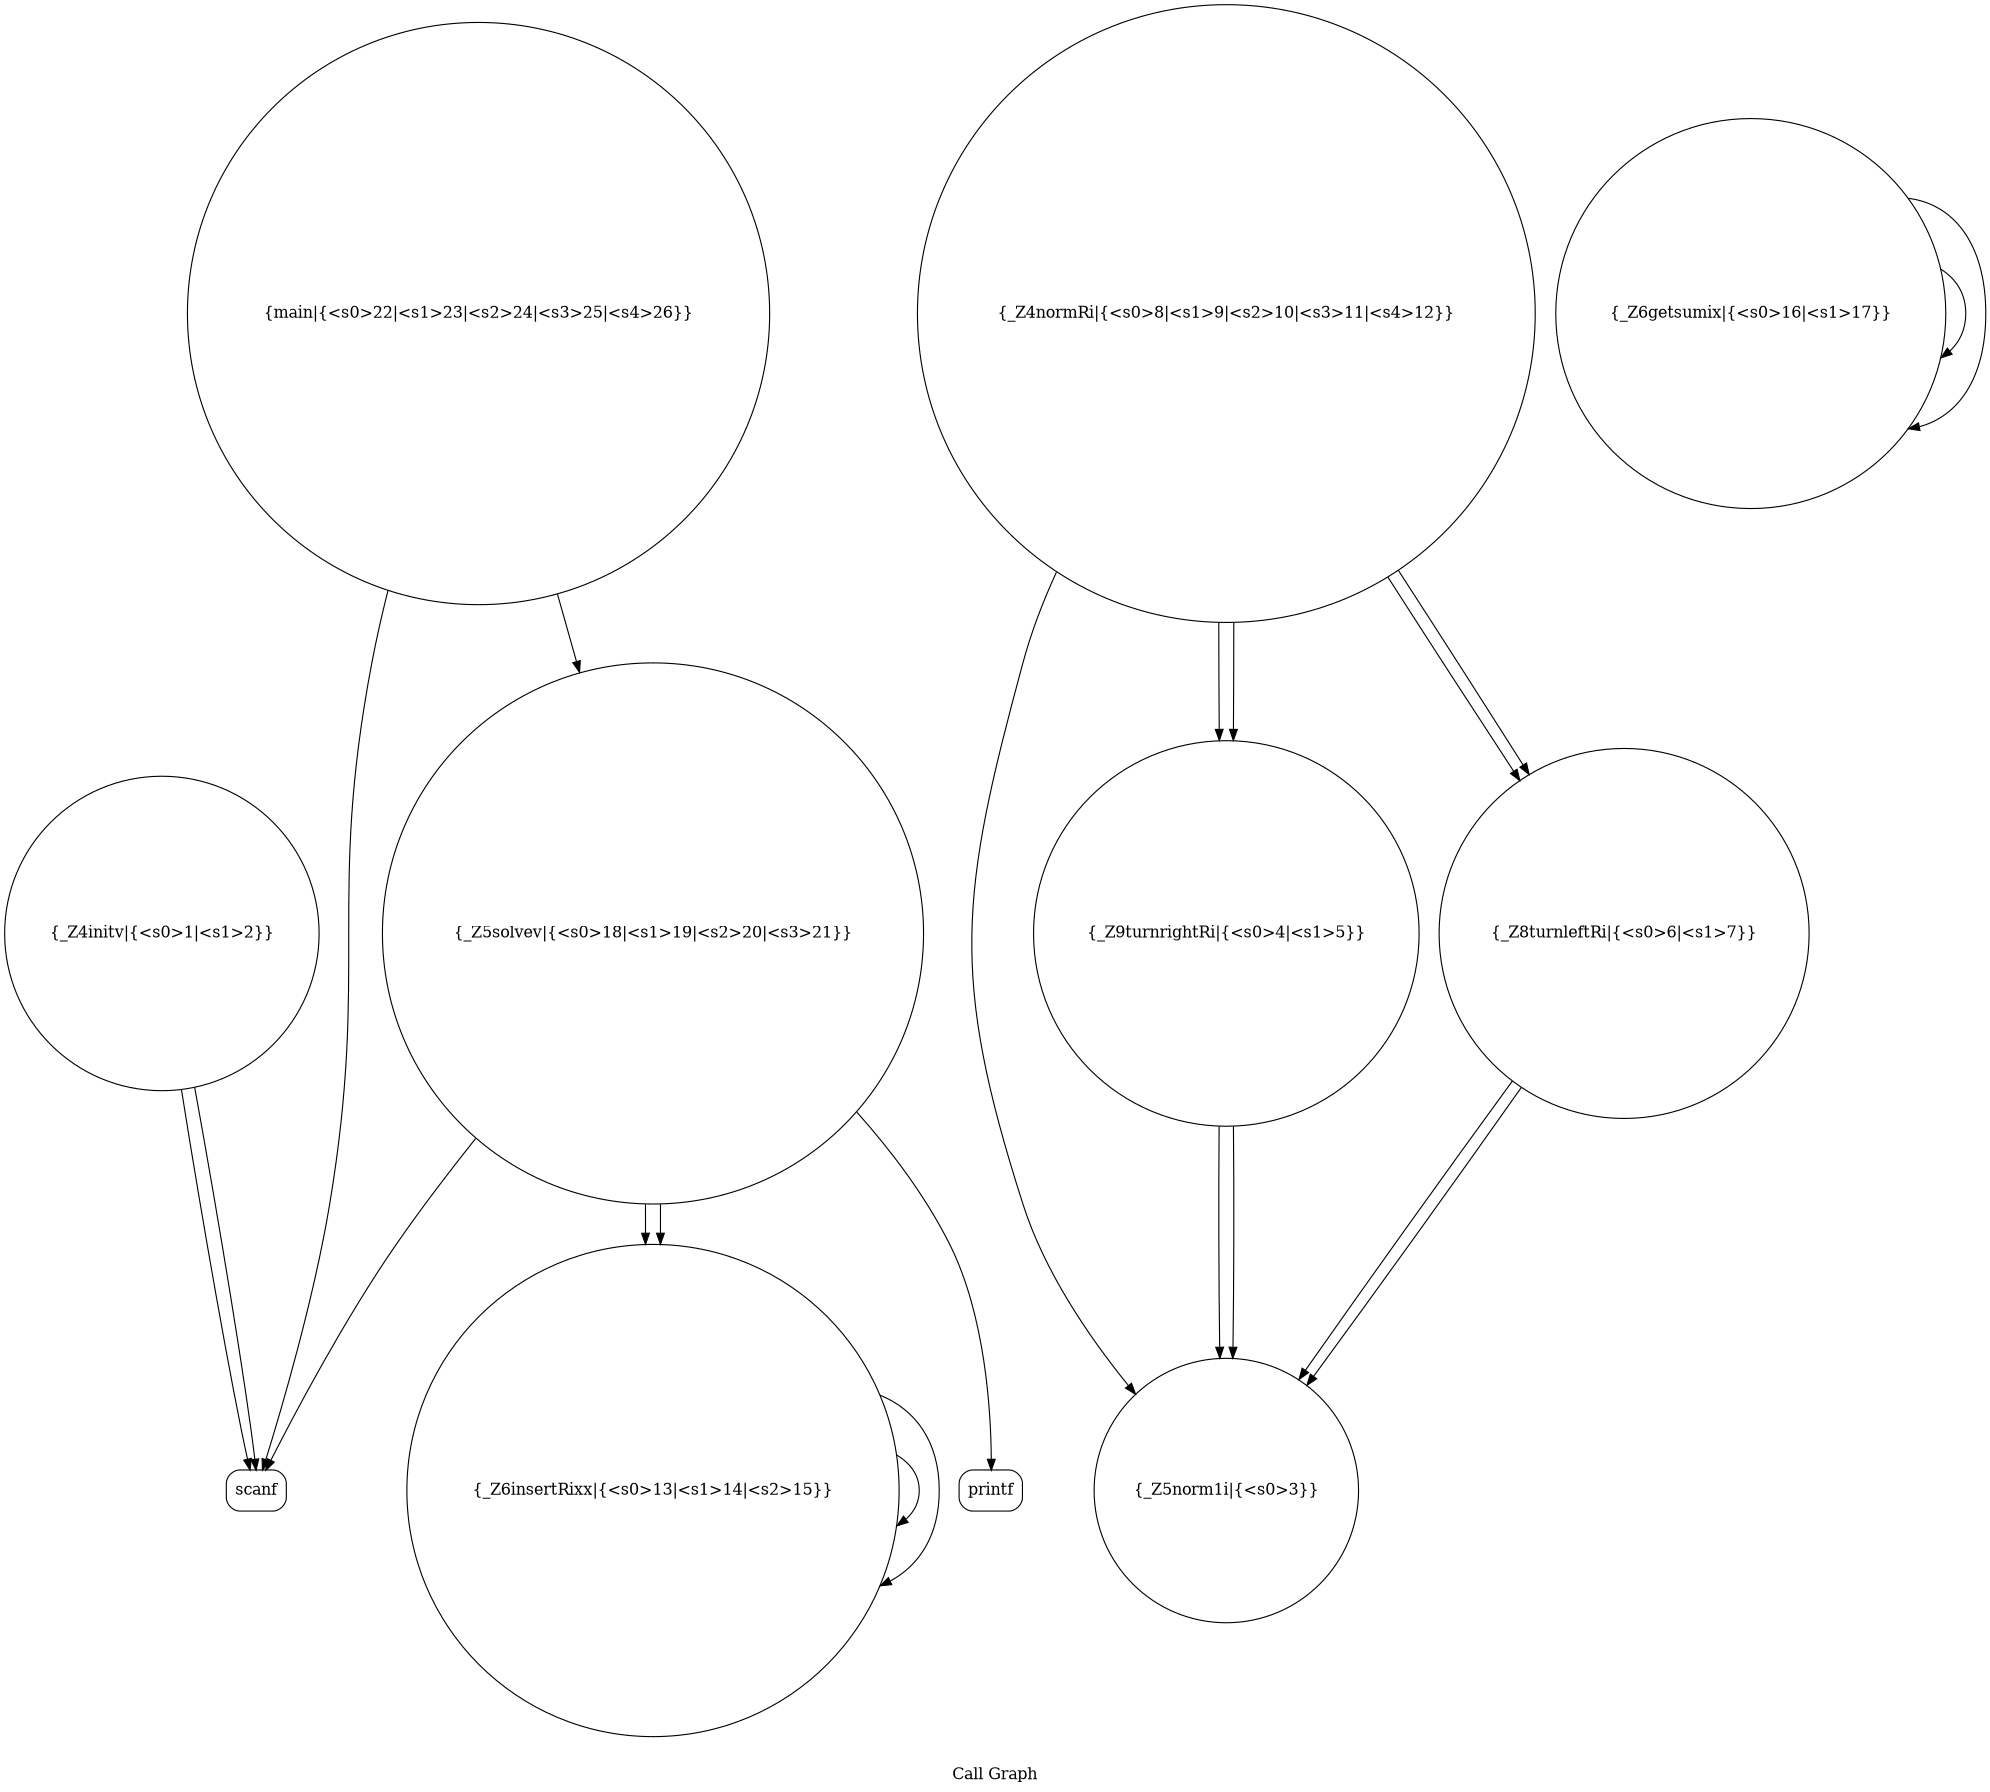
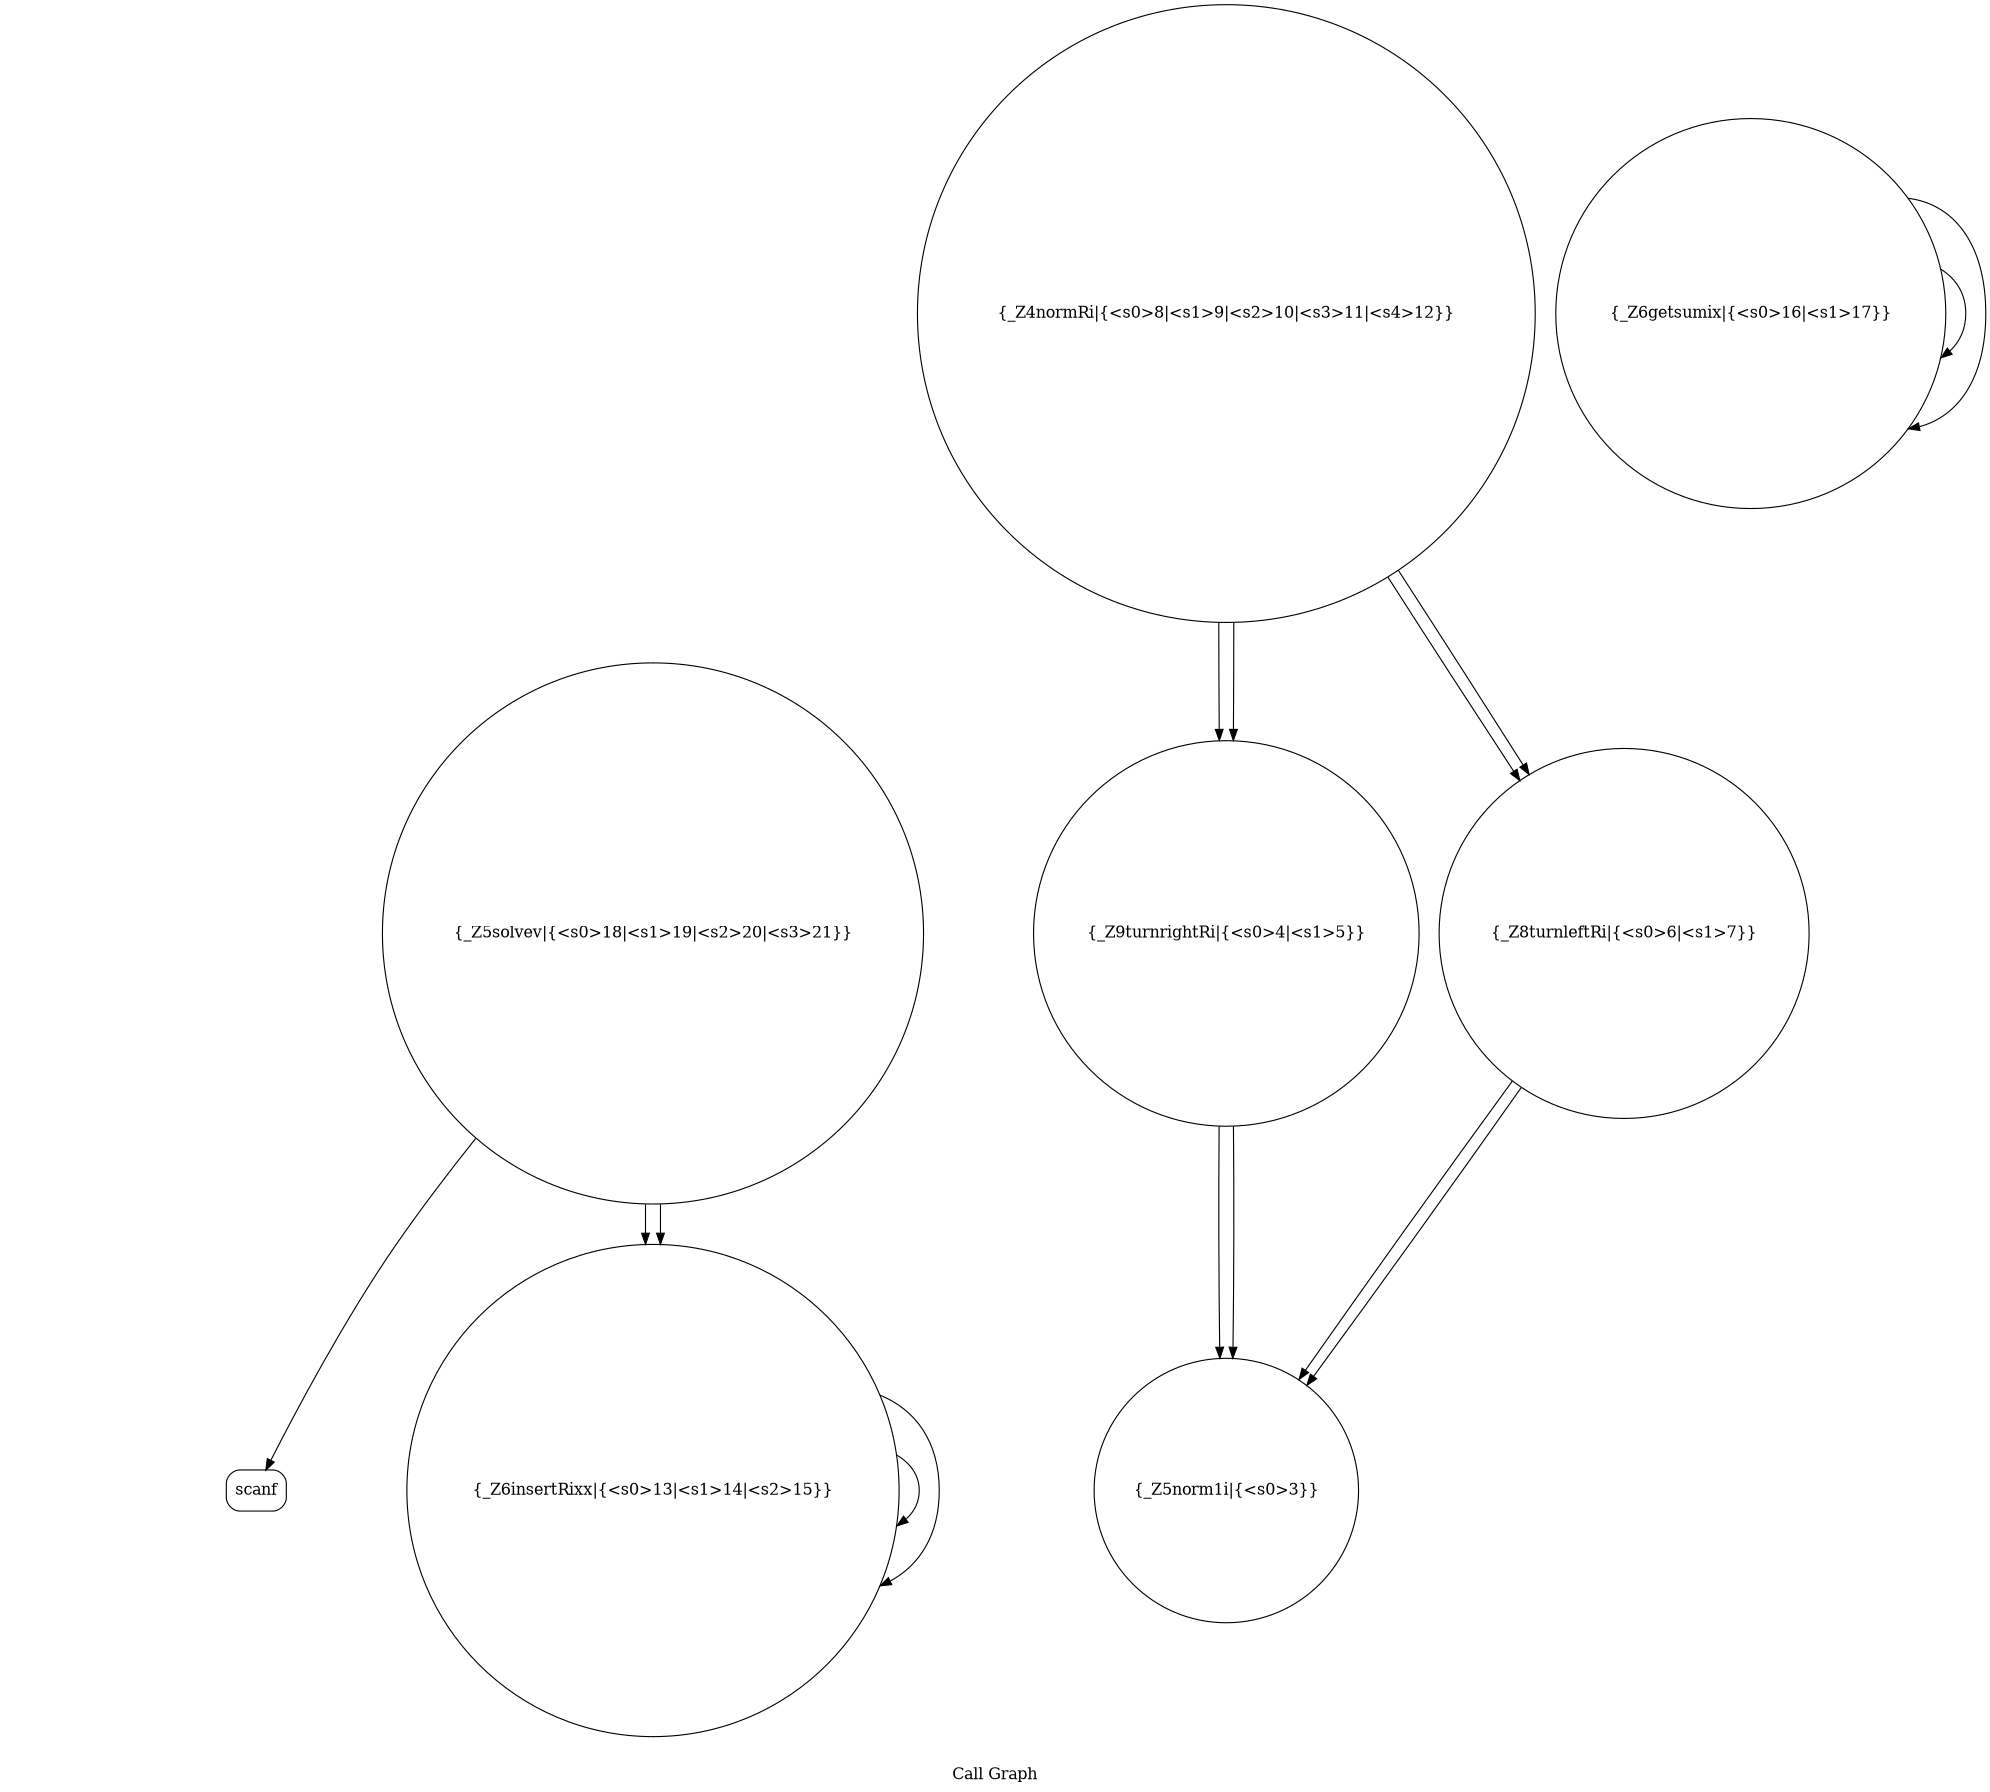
(479, 314) -> none
(162, 933) -> none
(974, 991) -> none
(991, 1491) -> none
